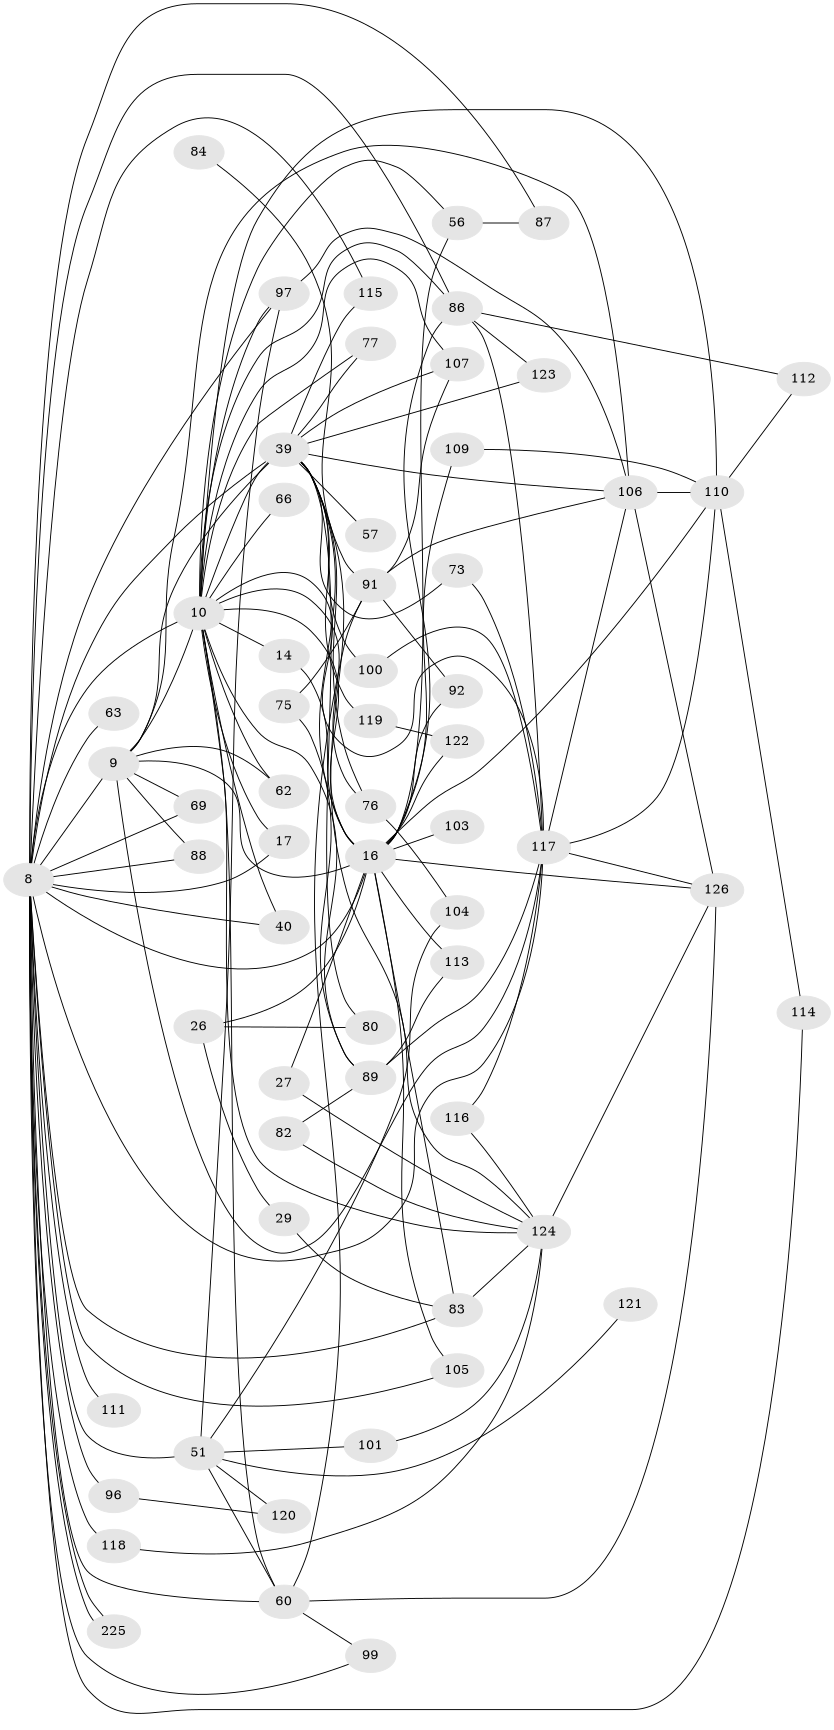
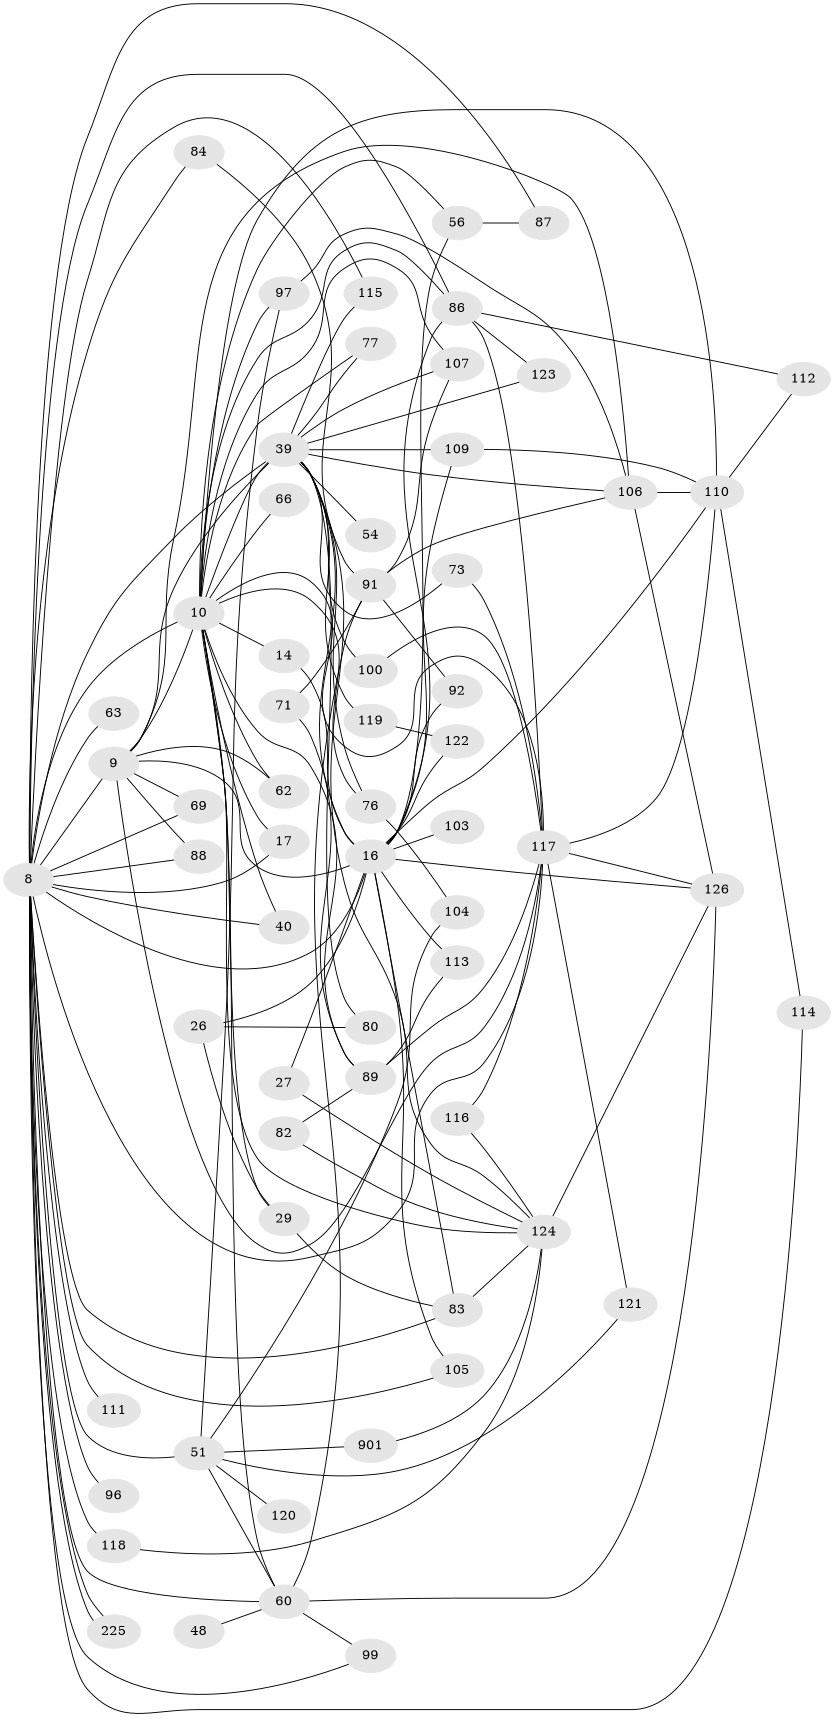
none -> (370, 450)
(371, 535) -> (371, 535)
(103, 565) -> (68, 429)
(318, 640) -> (230, 920)
(587, 670) -> (587, 1076)
(284, 706) -> (284, 706)
(371, 1446) -> (371, 1446)
(198, 1506) -> none
none -> (199, 1632)
